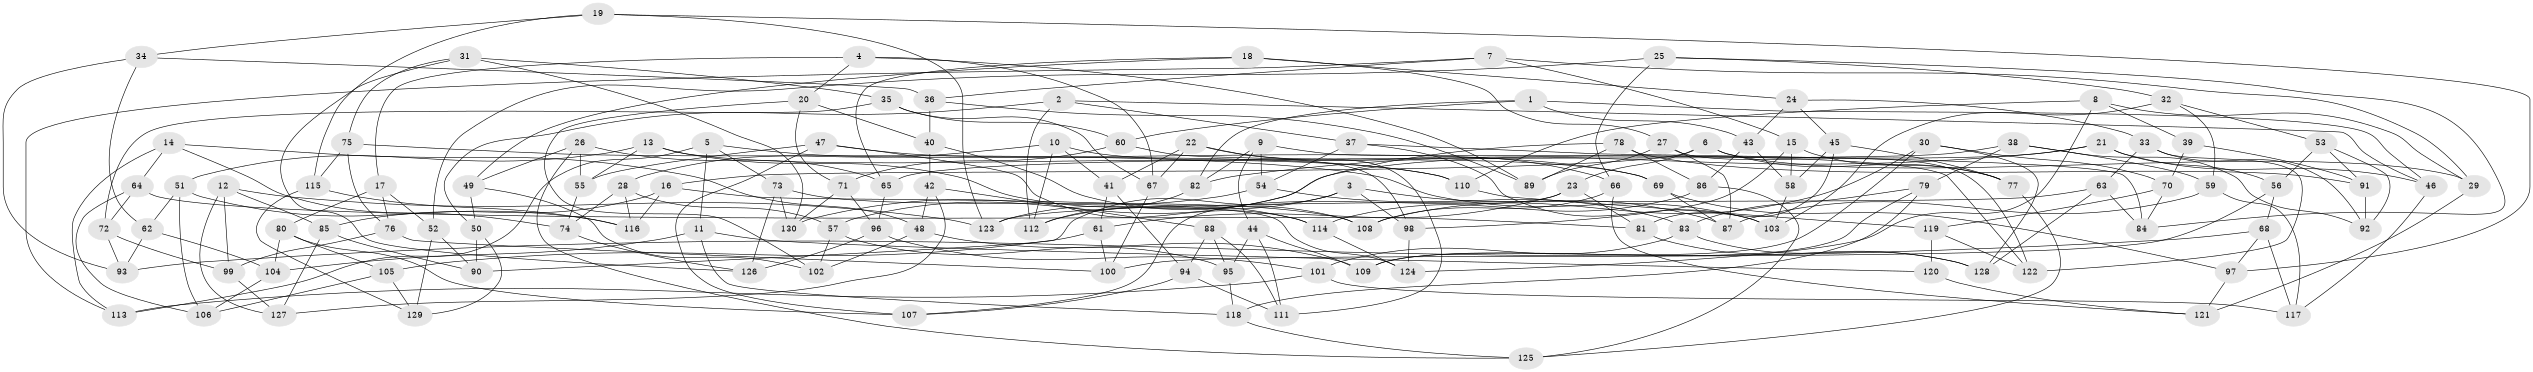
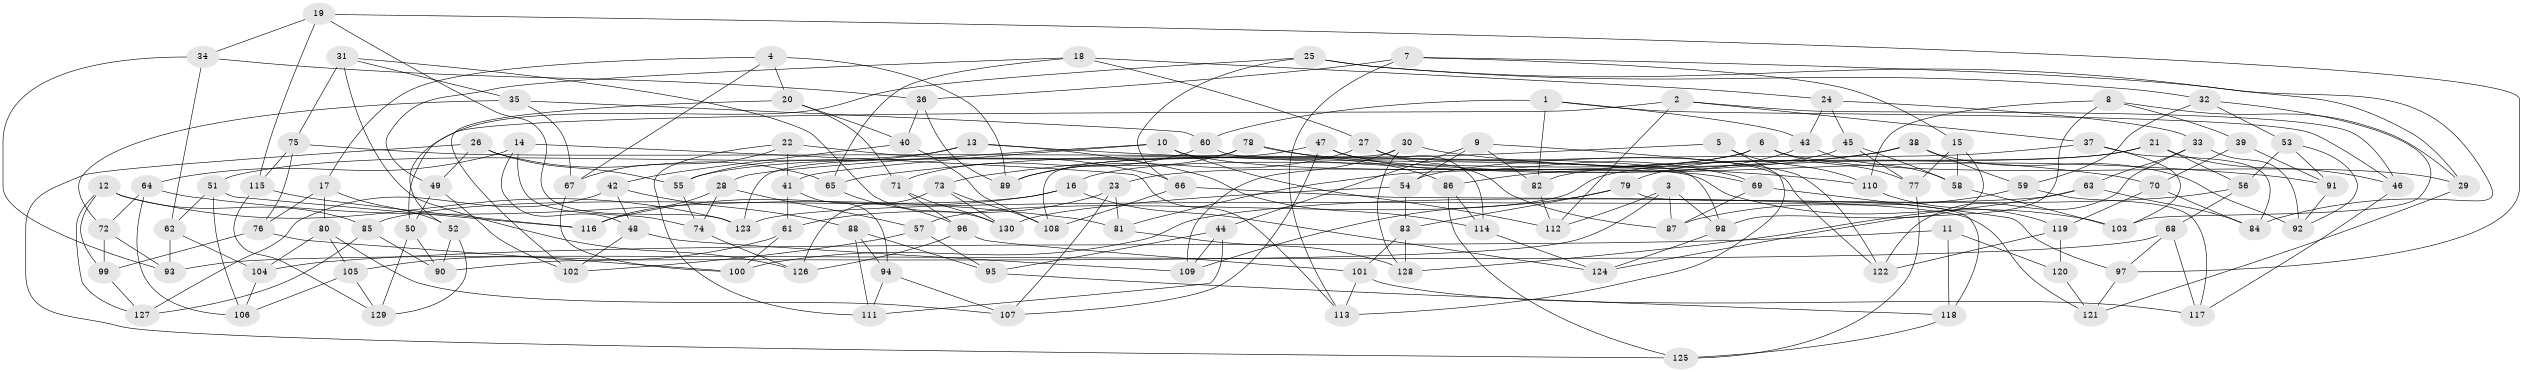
(704, 186) -> none
